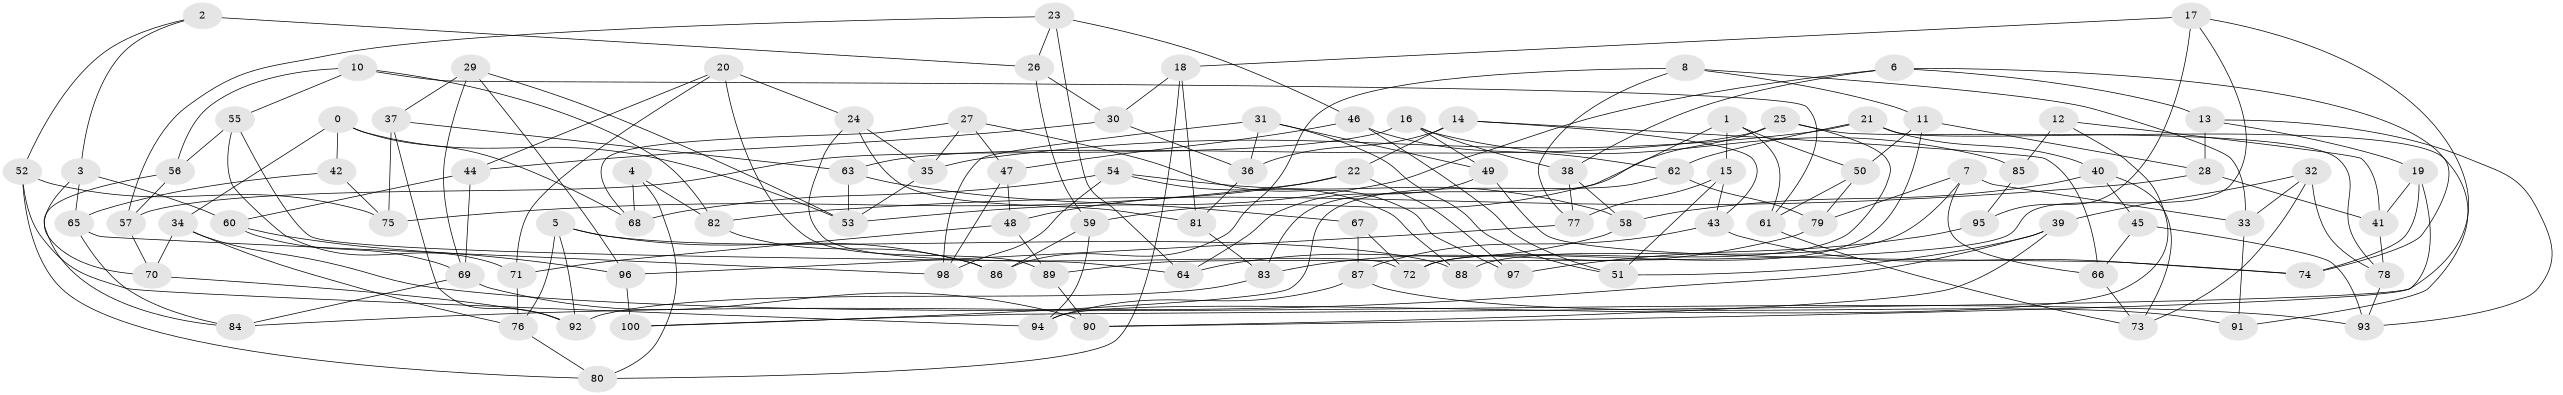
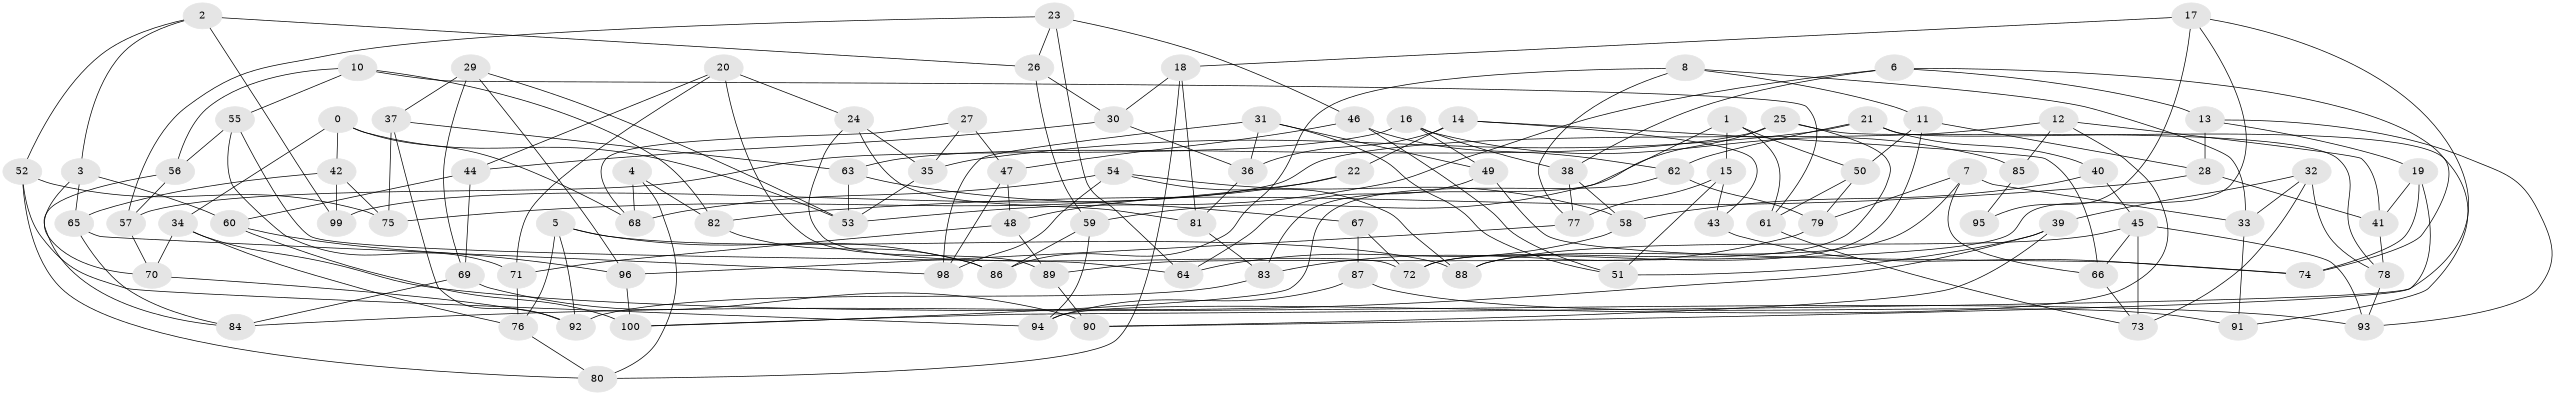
none -> (337, 223)
(1542, 244) -> none
none -> (1798, 244)
(2171, 244) -> (2138, 273)
(347, 249) -> (493, 297)
(1514, 275) -> none
